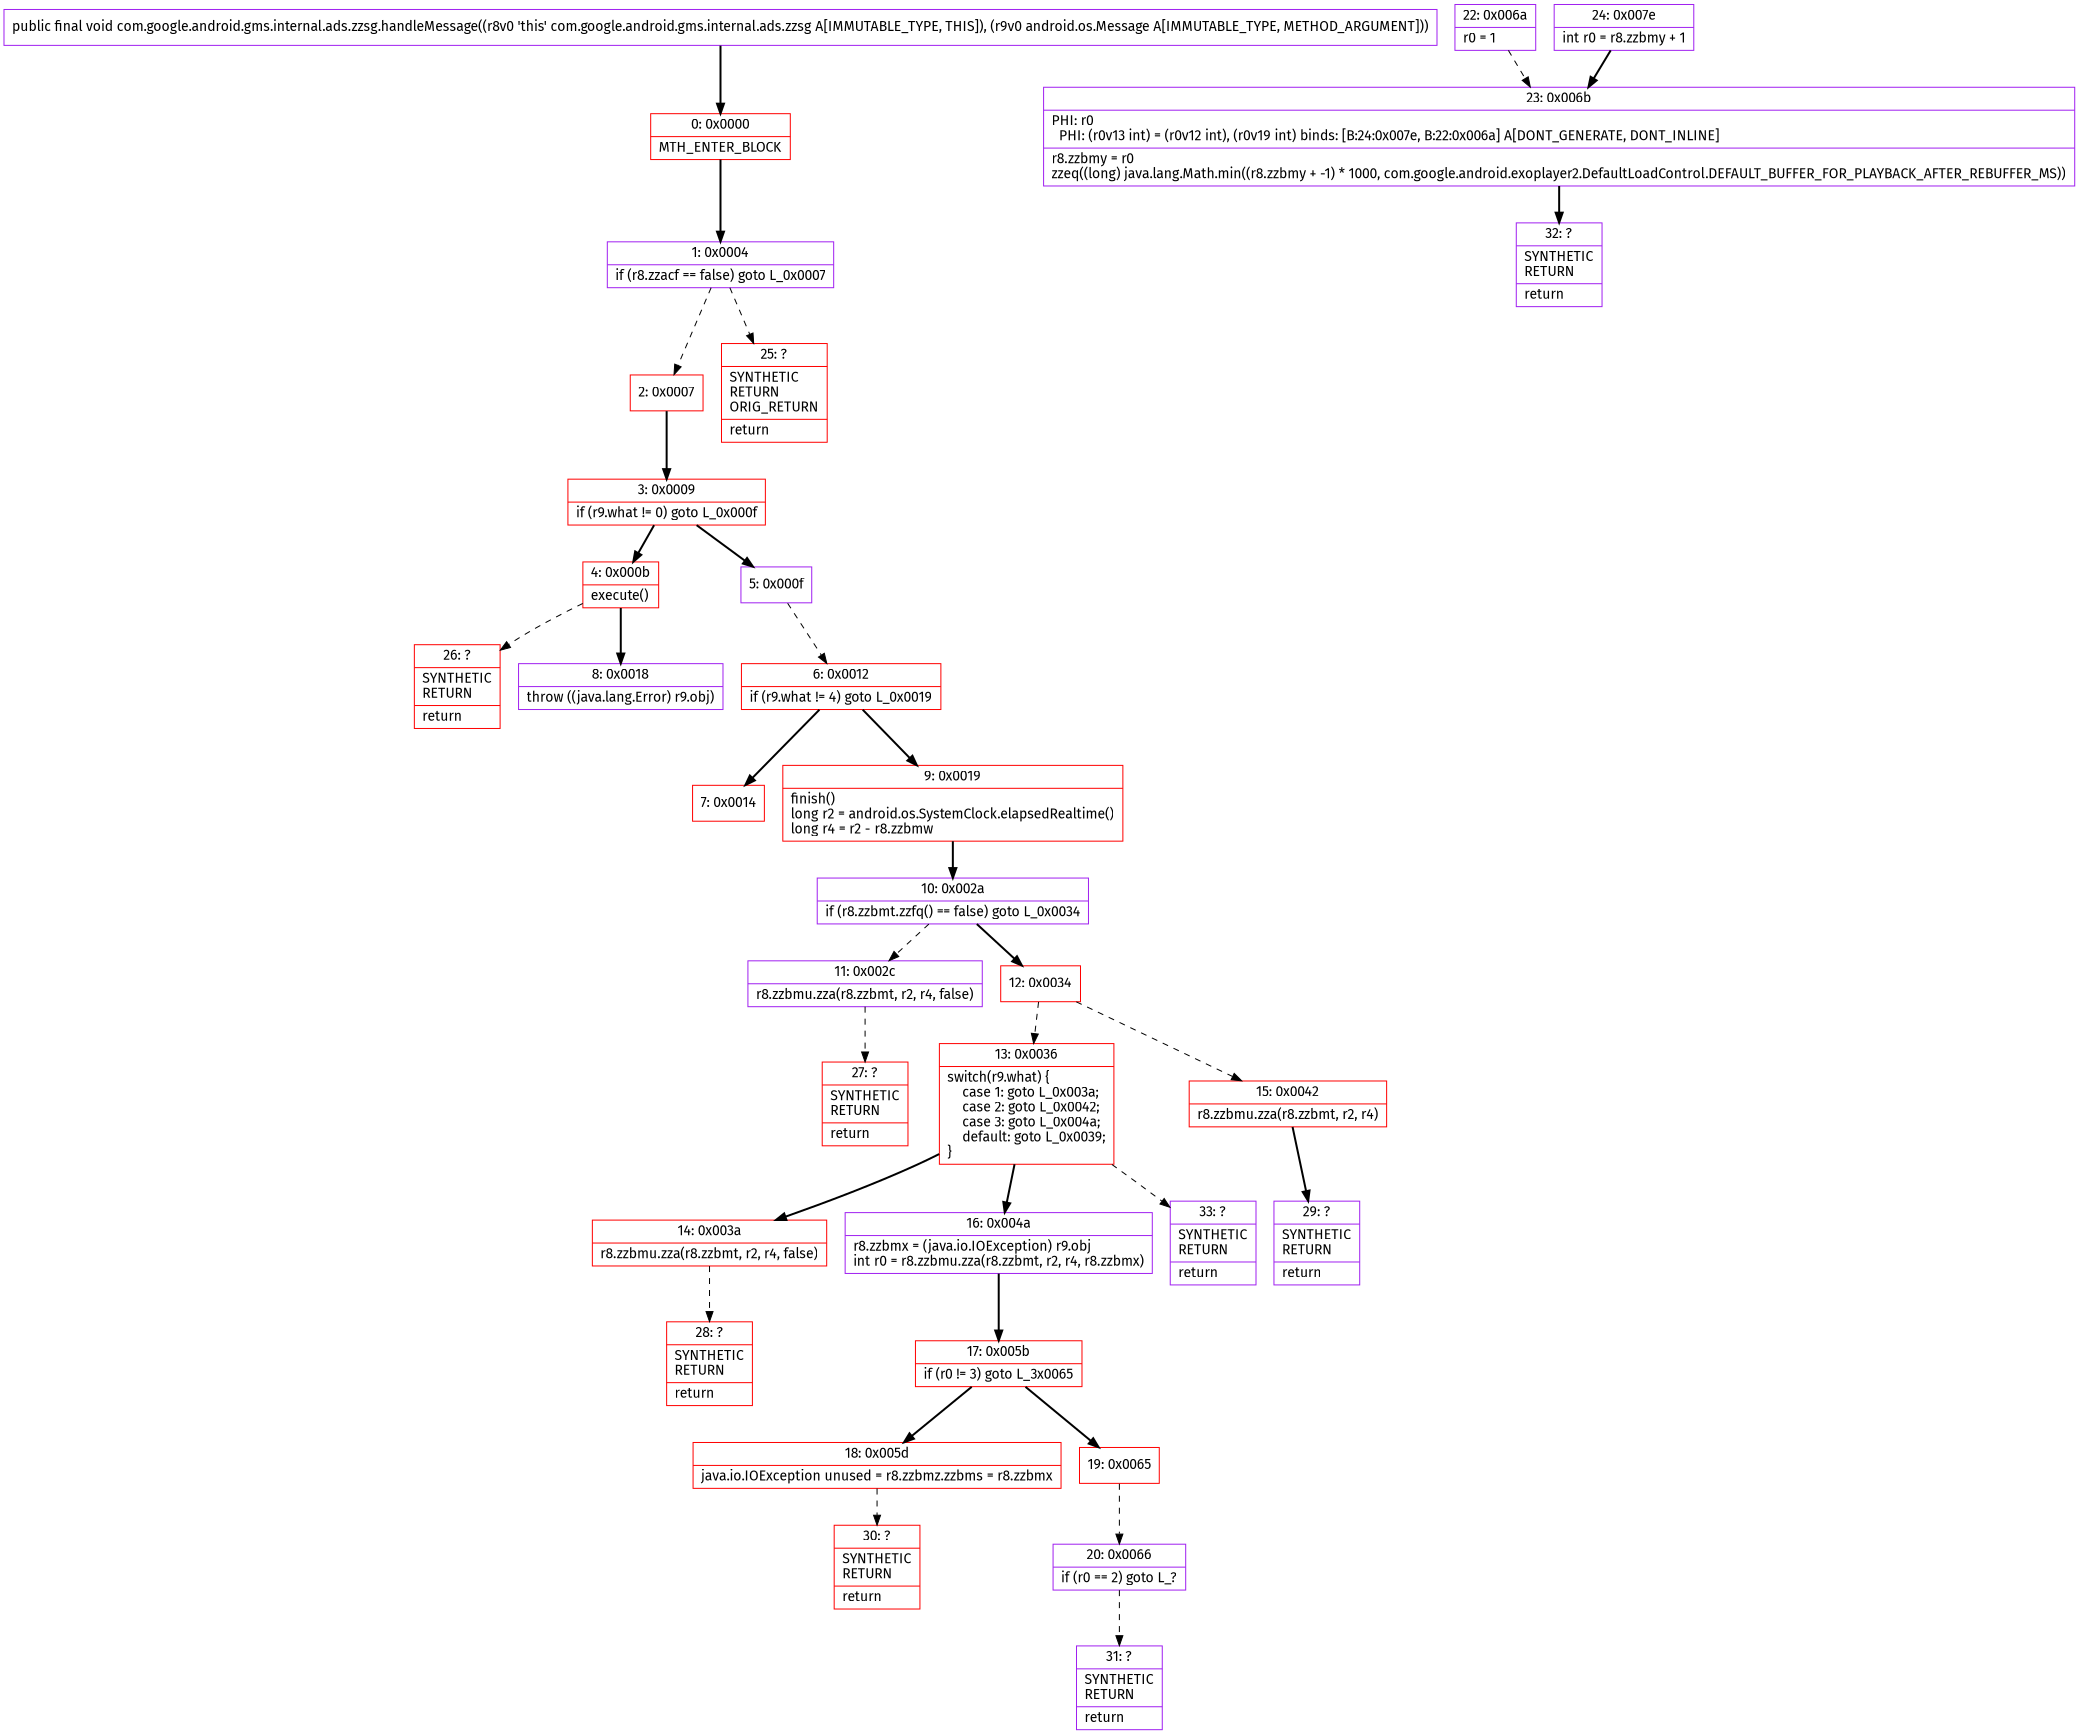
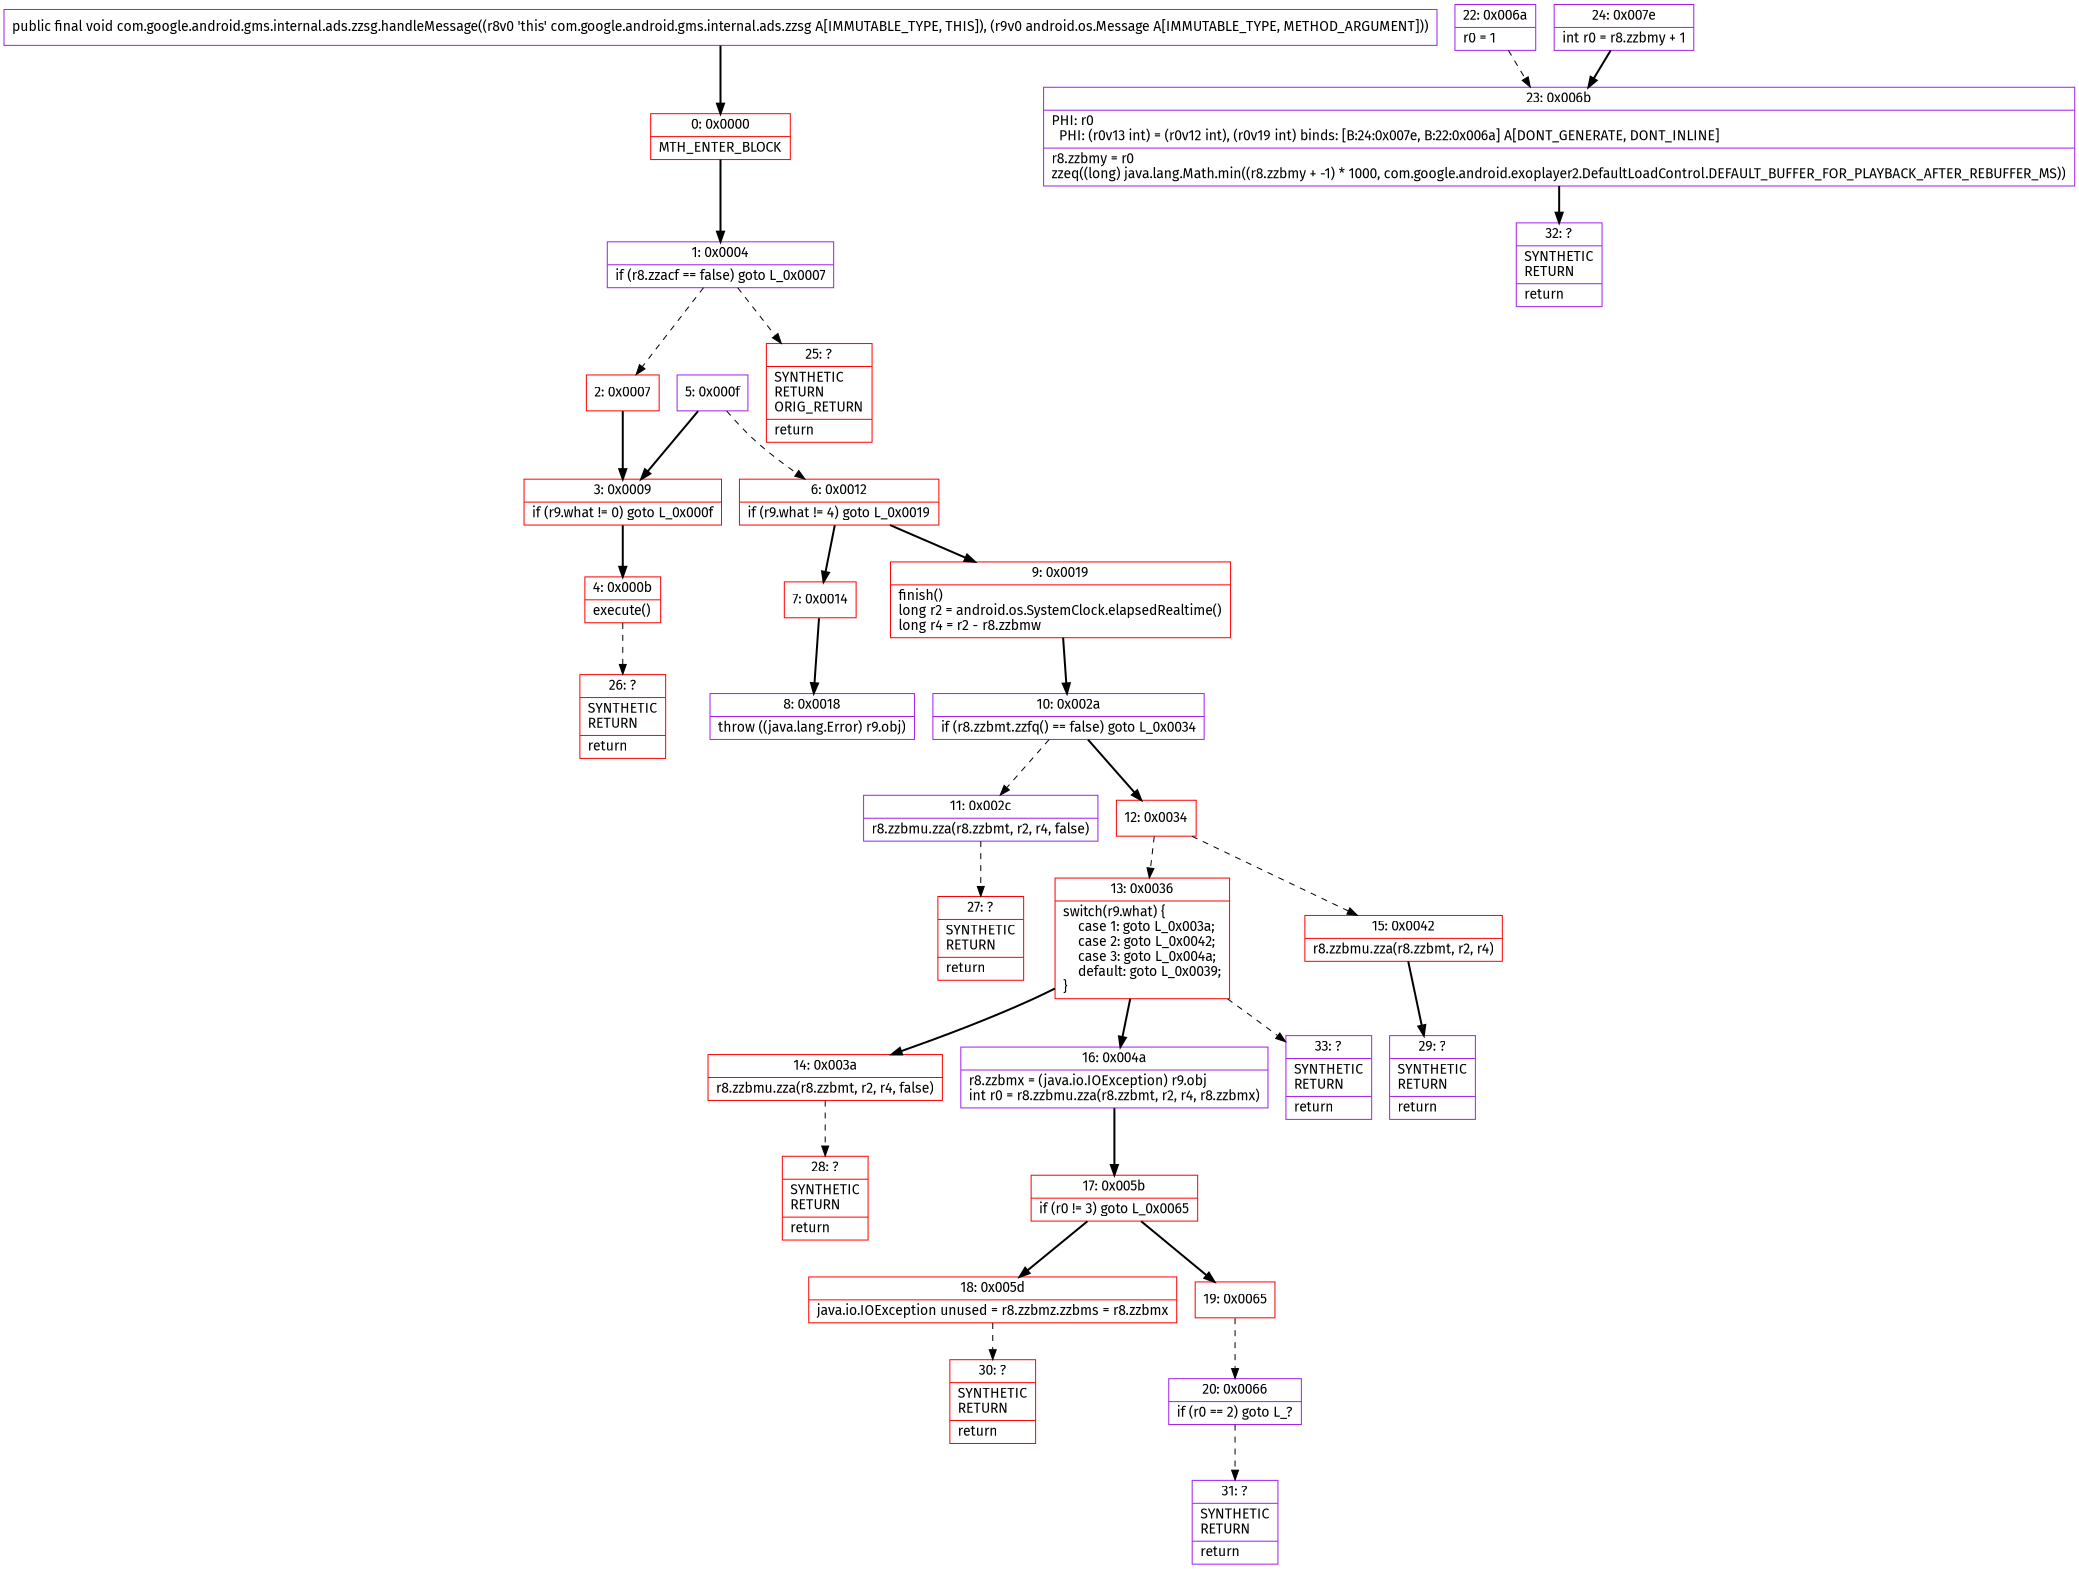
(721, 543) -> (673, 441)
(621, 631) -> (817, 651)
(999, 1375) -> (1114, 1209)
